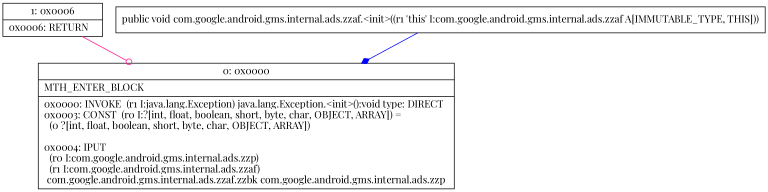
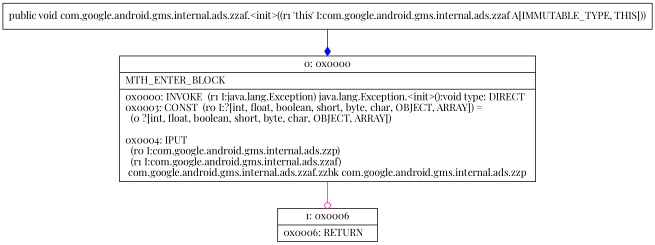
(104, 48) -> (328, 192)
